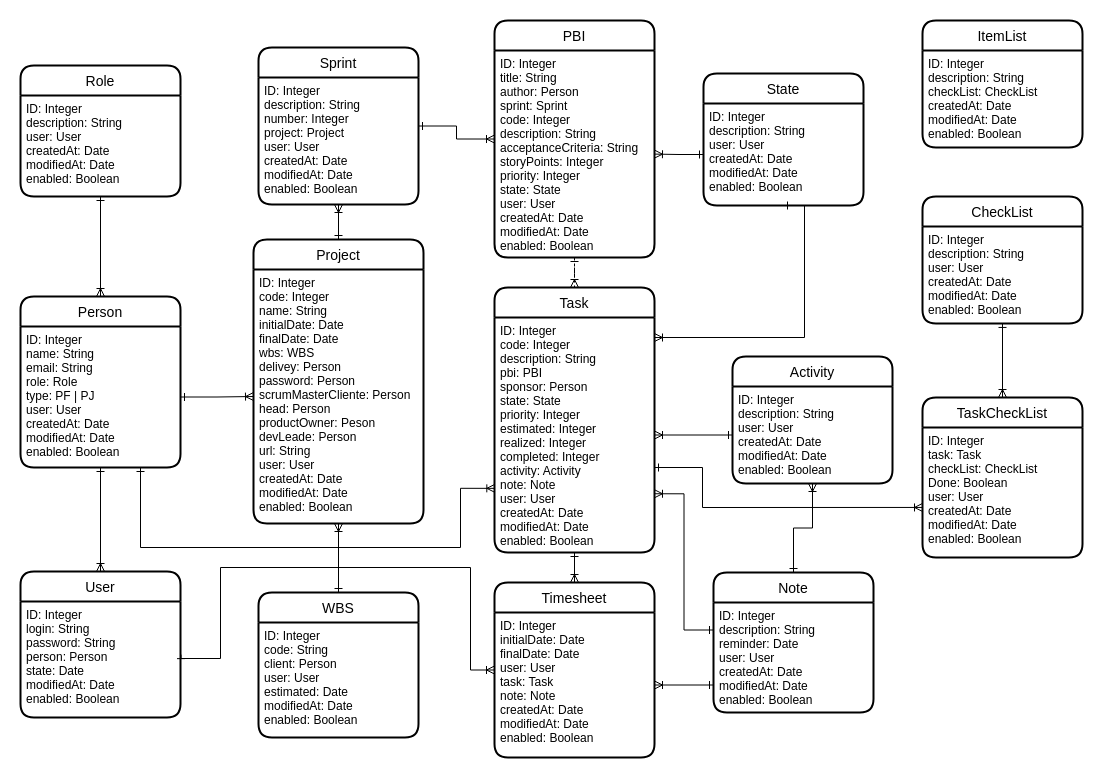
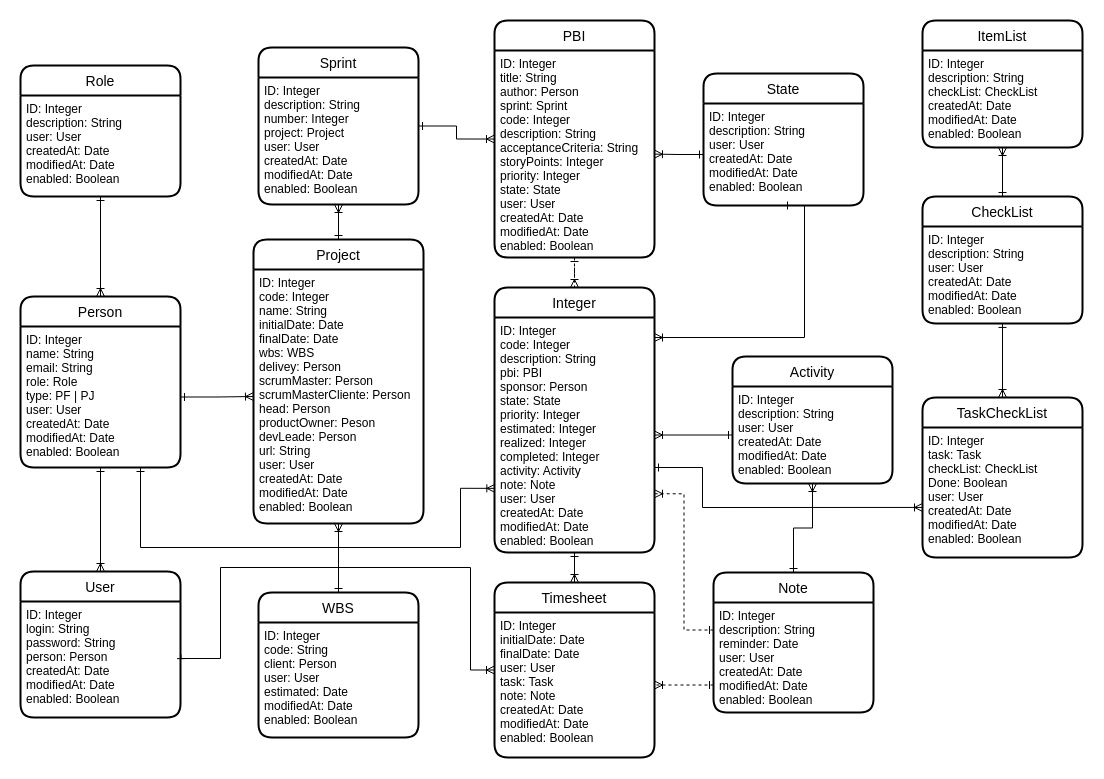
none -> (1003, 174)
(293, 283) -> (293, 283)
(574, 303) -> (574, 303)
(684, 561) -> (684, 561)
(60, 615) -> (60, 615)
(685, 685) -> (685, 685)
